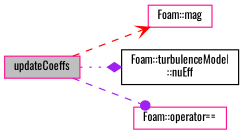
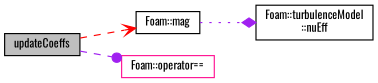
(180, 16) -> (168, 23)
(42, 67) -> (42, 45)
(94, 67) -> (221, 23)
